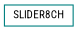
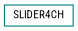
(39, 16) -> (39, 16)
